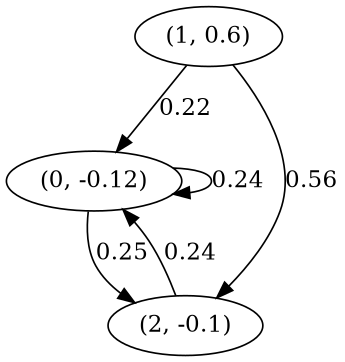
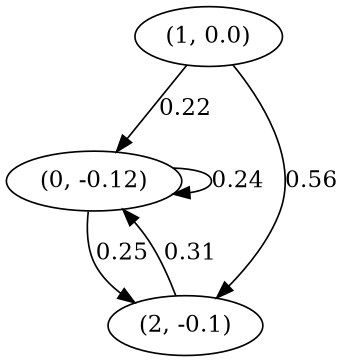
(209, 37) -> (209, 37)
(190, 253) -> (190, 253)
